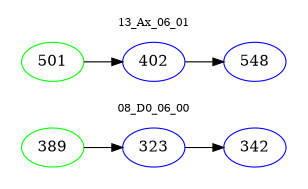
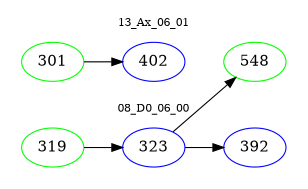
(53, 62) -> (53, 62)
(199, 62) -> (200, 108)
(255, 62) -> (255, 62)
(53, 148) -> (53, 148)
(255, 148) -> (255, 148)
